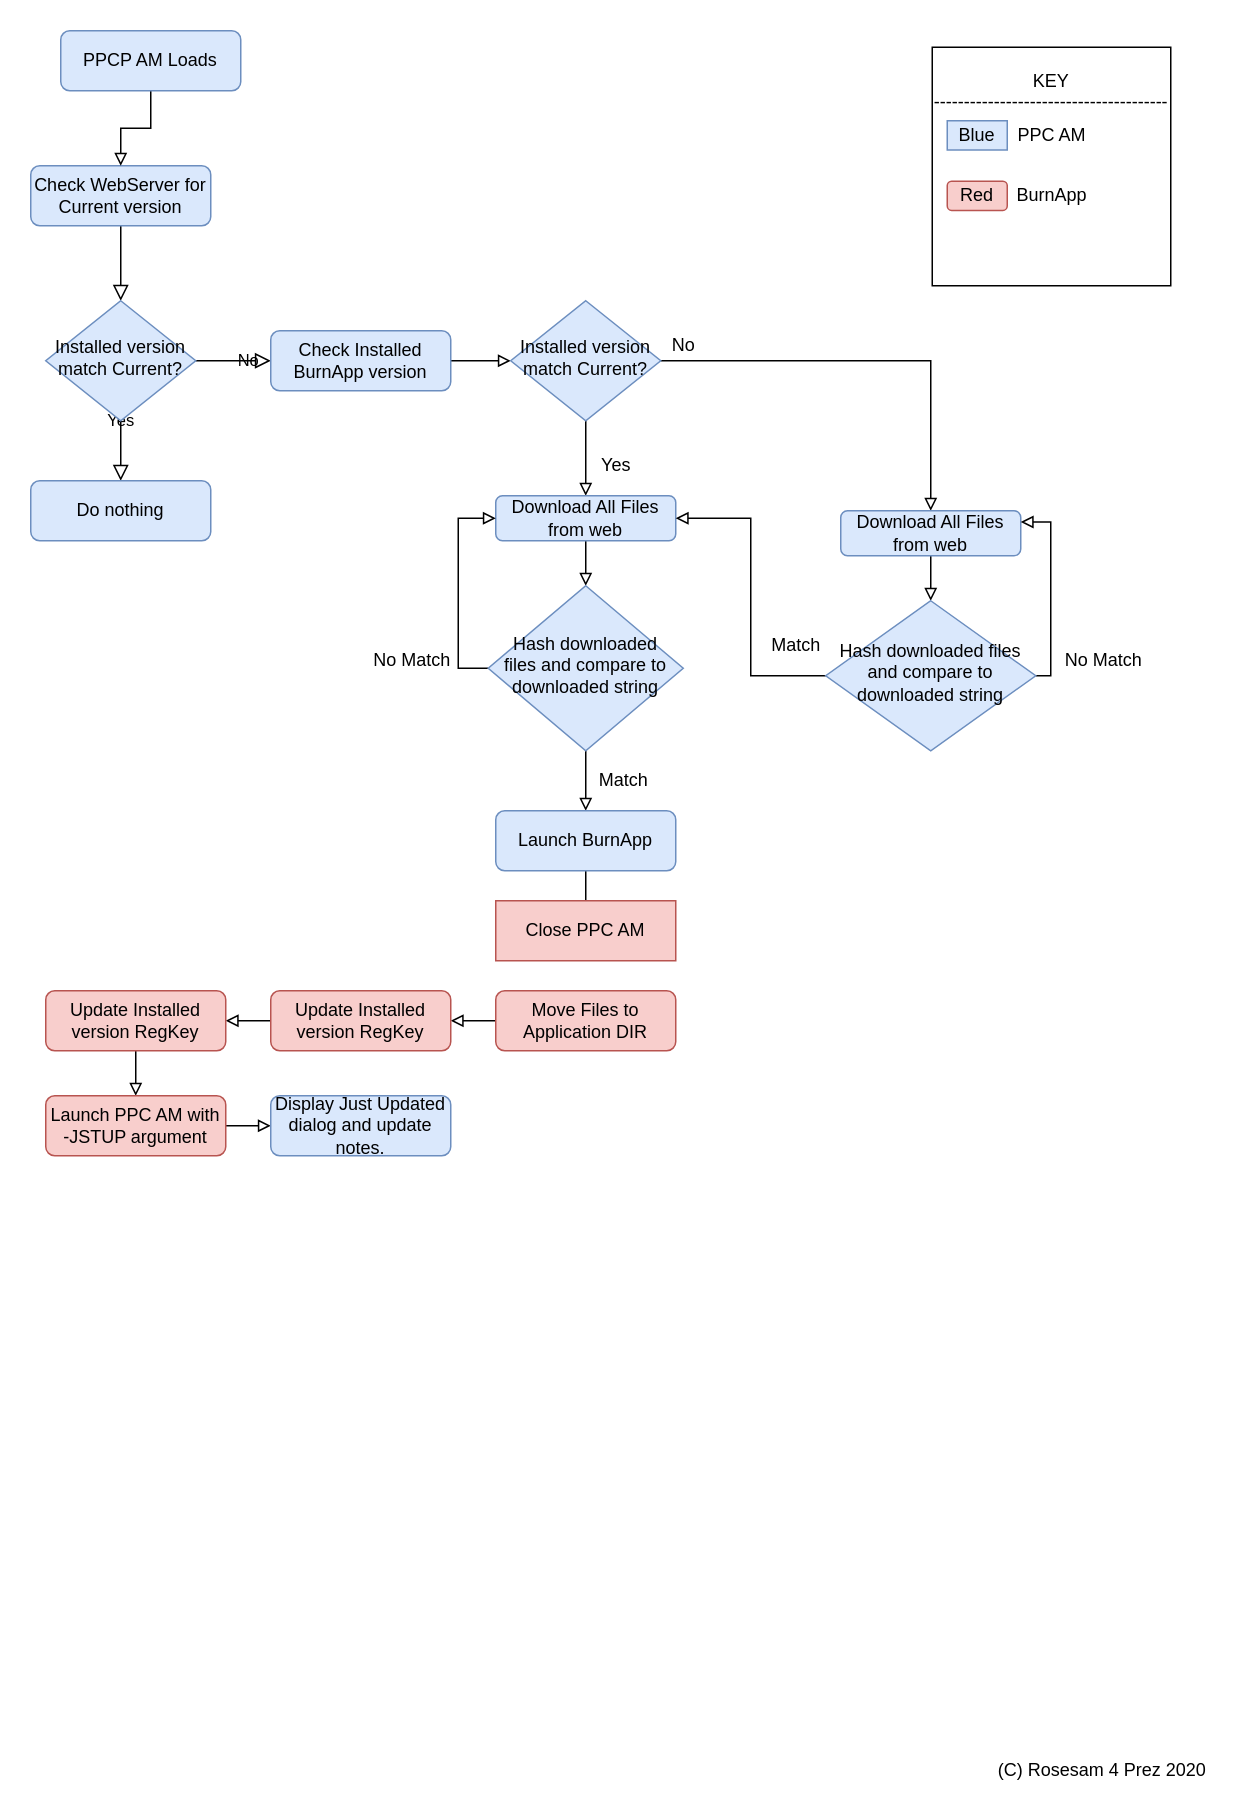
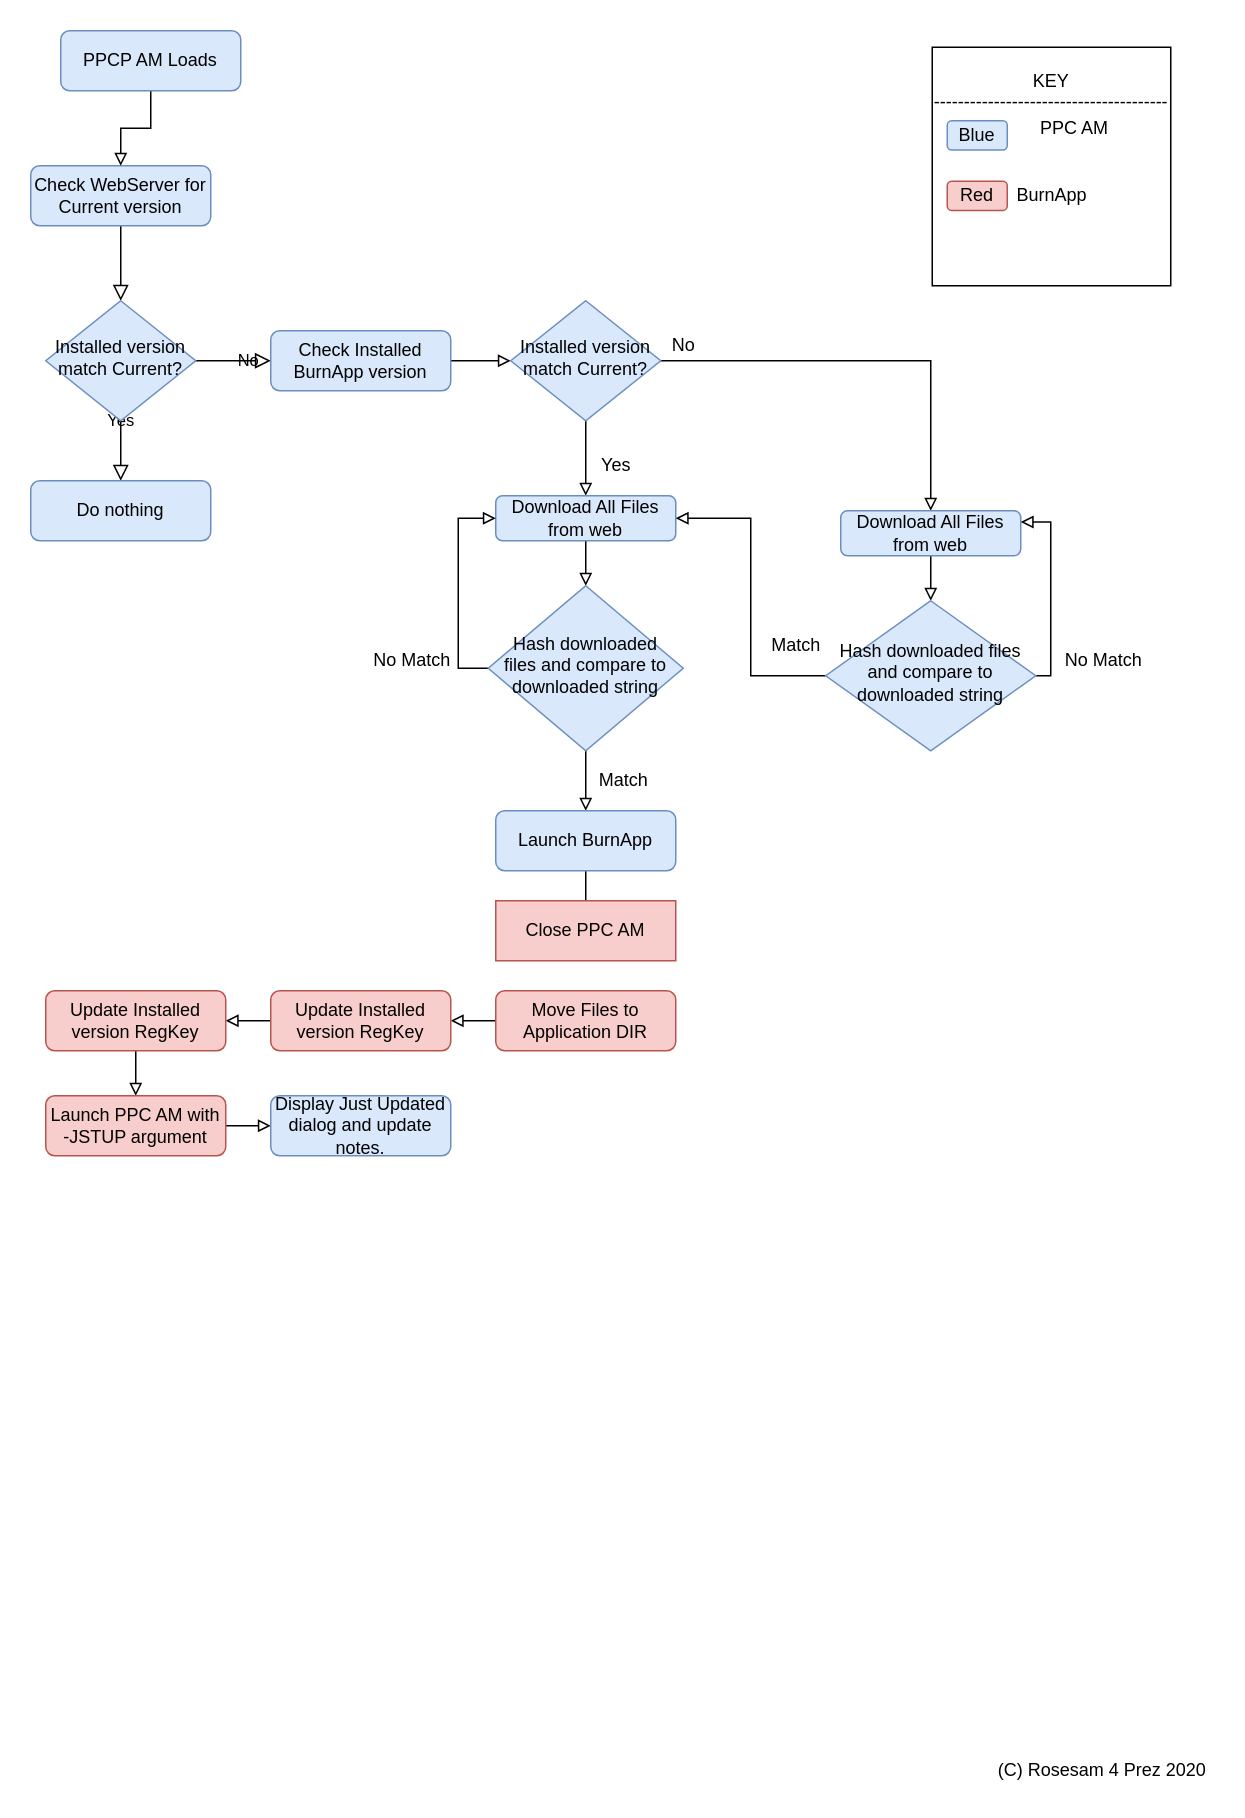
(977, 135) -> (977, 135)
(1052, 136) -> (1075, 128)
